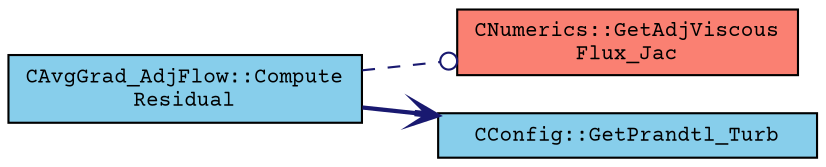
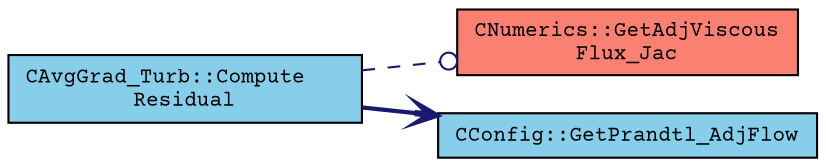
(185, 89) -> (185, 89)
(628, 135) -> (628, 135)
